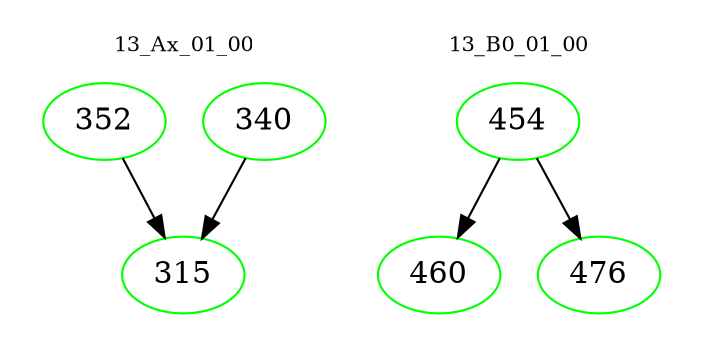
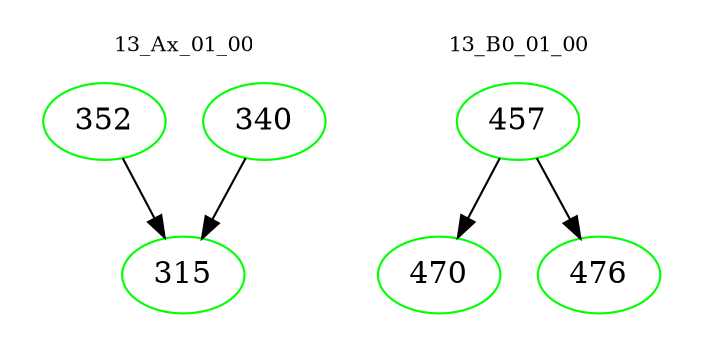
(518, 122) -> (518, 122)
(439, 275) -> (439, 275)
